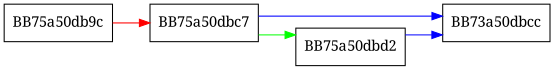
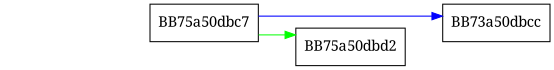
(58, 23) -> none
(419, 35) -> none
